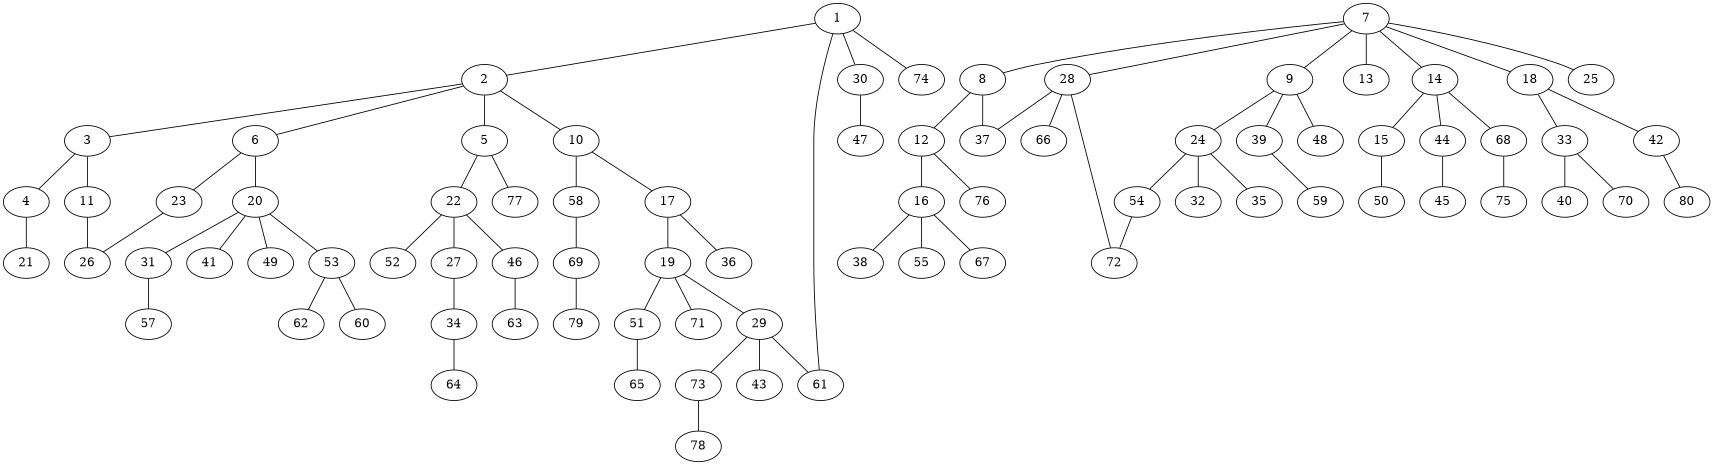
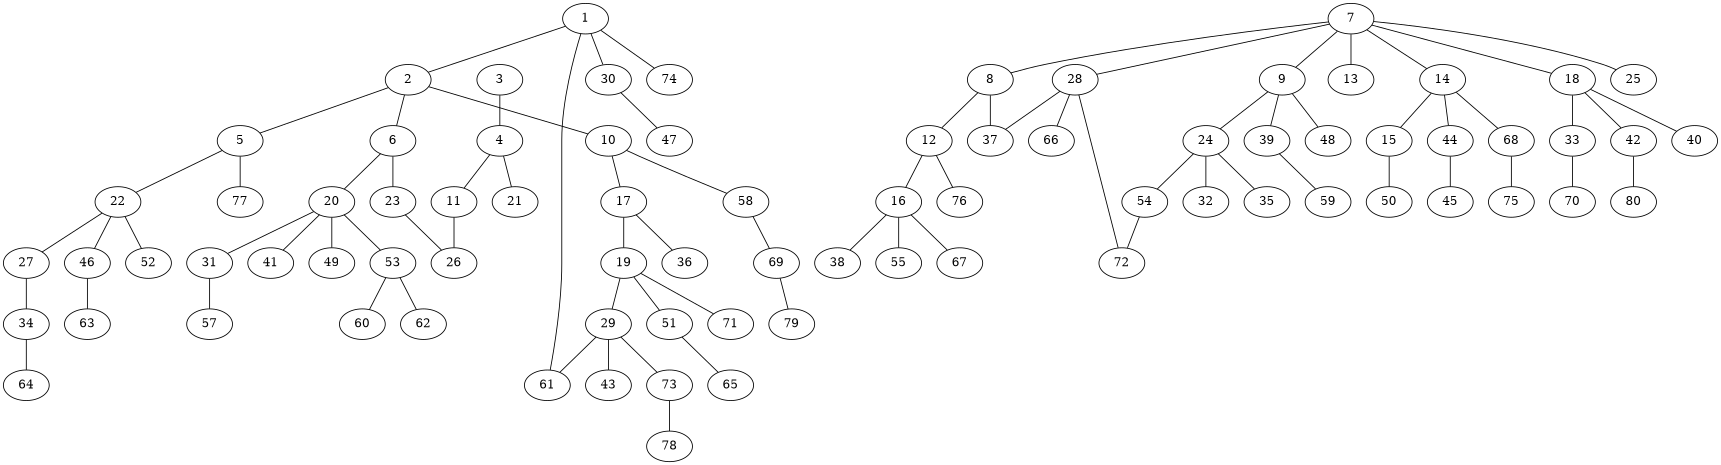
(286, 110) -> none
(87, 172) -> (477, 171)
(1565, 172) -> (1634, 110)
